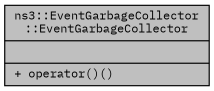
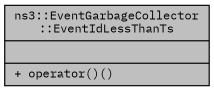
(107, 29) -> (107, 29)
